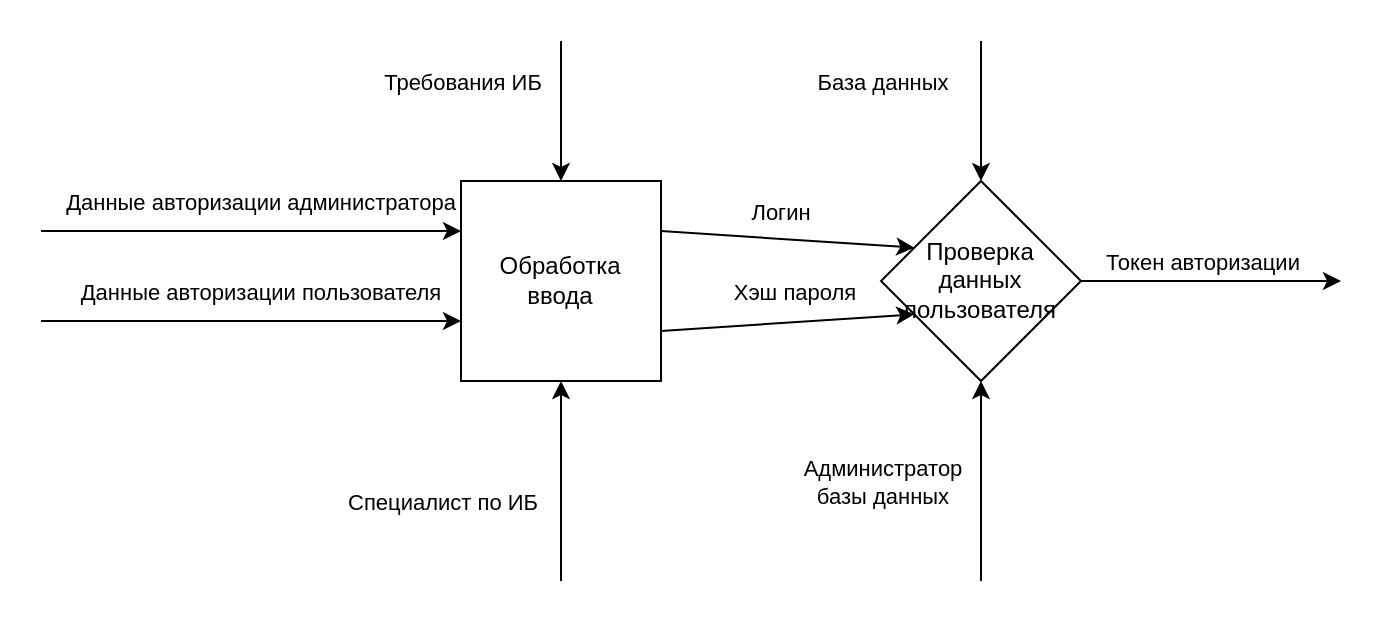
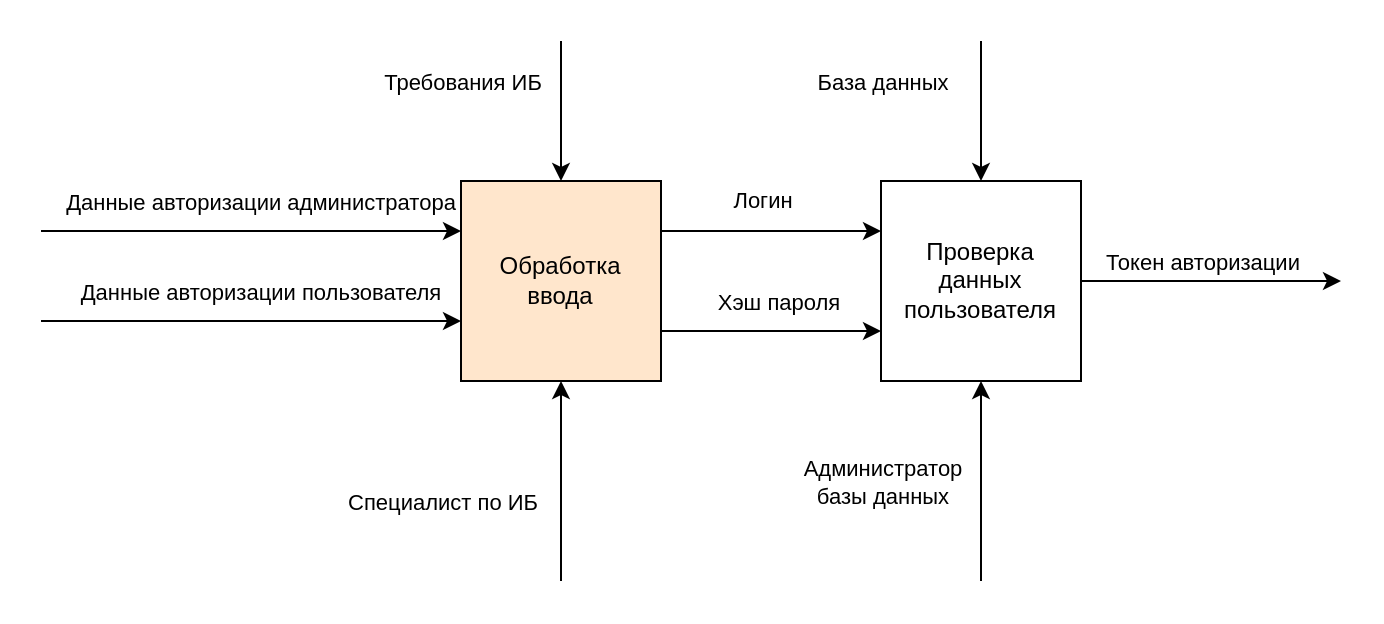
(561, 281) -> (561, 281)
(981, 281) -> (981, 281)
